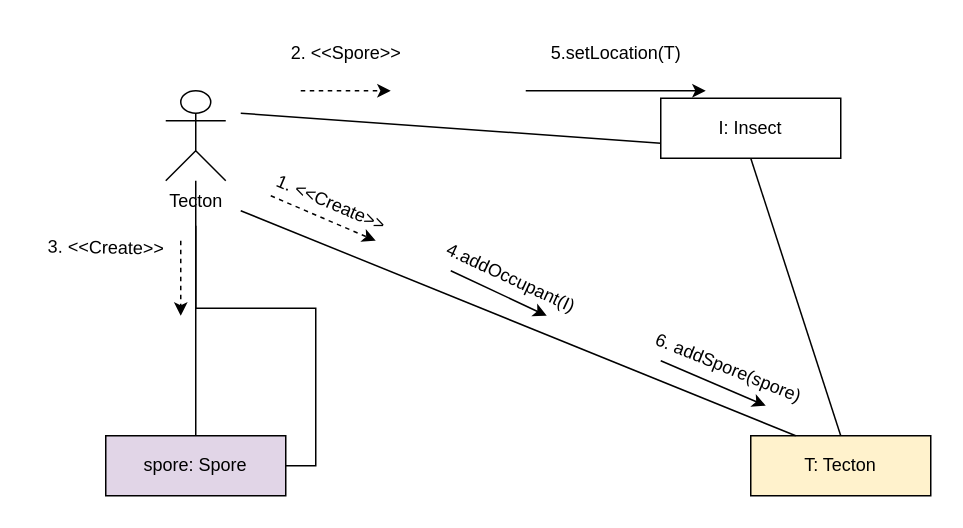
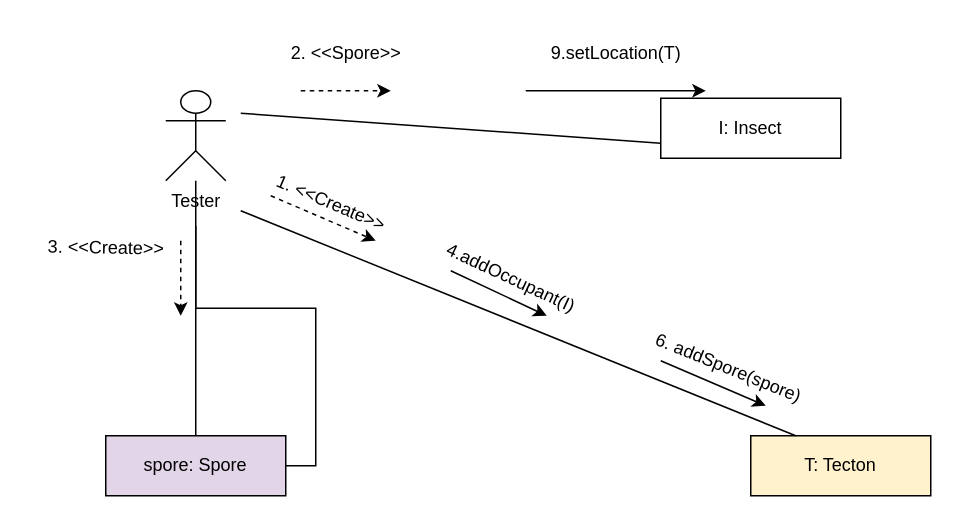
(617, 53) -> (617, 53)
(197, 202) -> (197, 202)
(796, 297) -> none
